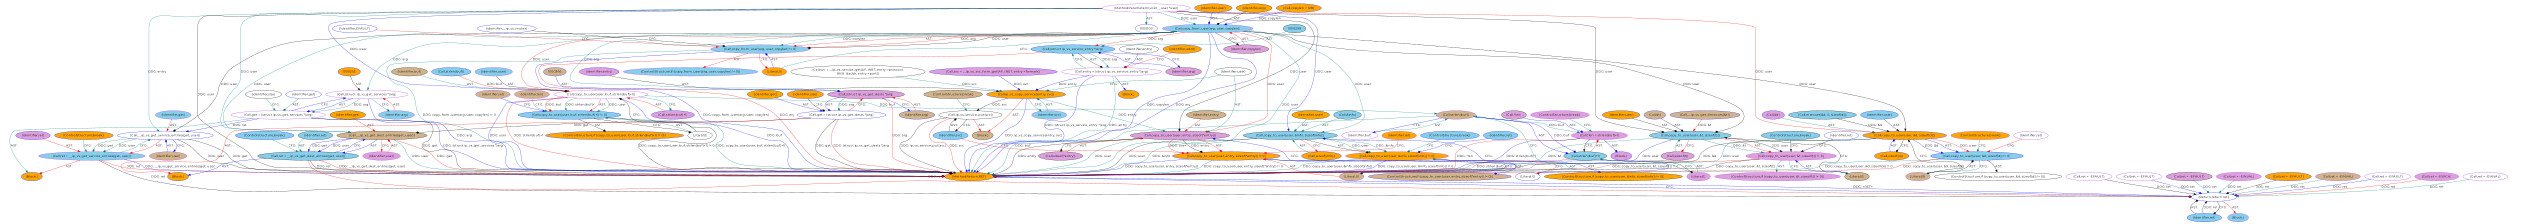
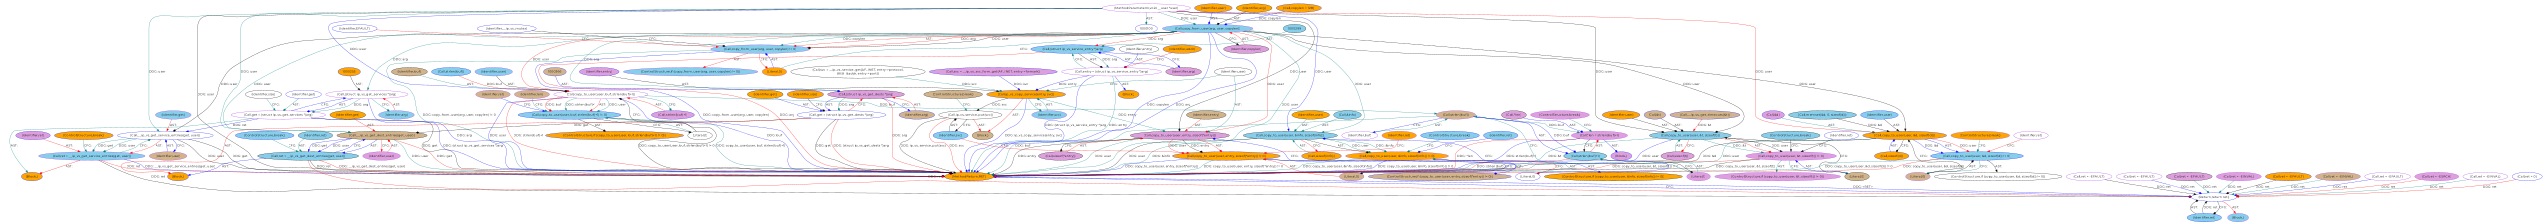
(157, 72) -> (157, 72)
none -> (2527, 177)
